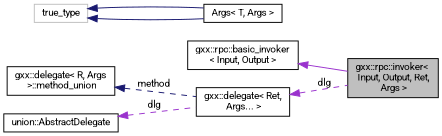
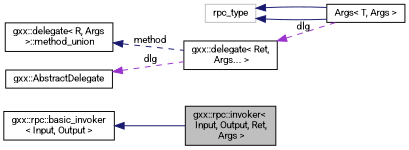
(61, 13) -> (231, 13)
(328, 68) -> (155, 126)
(324, 89) -> (311, 30)
(61, 123) -> (59, 79)
